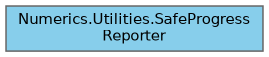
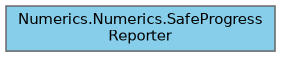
(134, 29) -> (141, 29)
